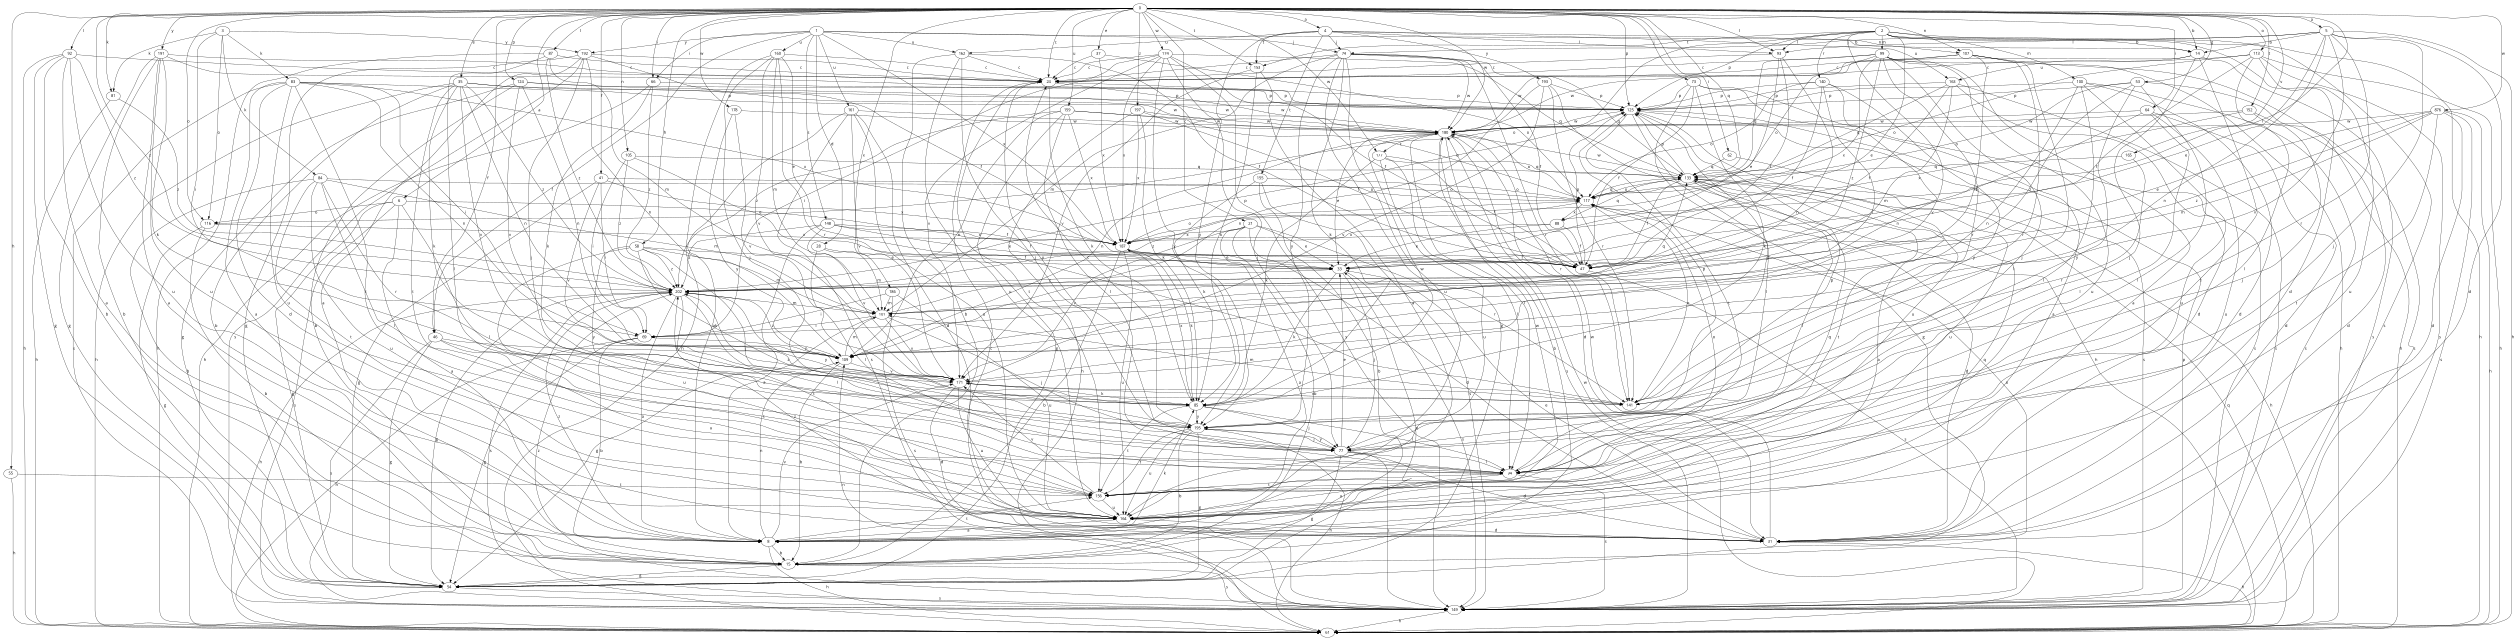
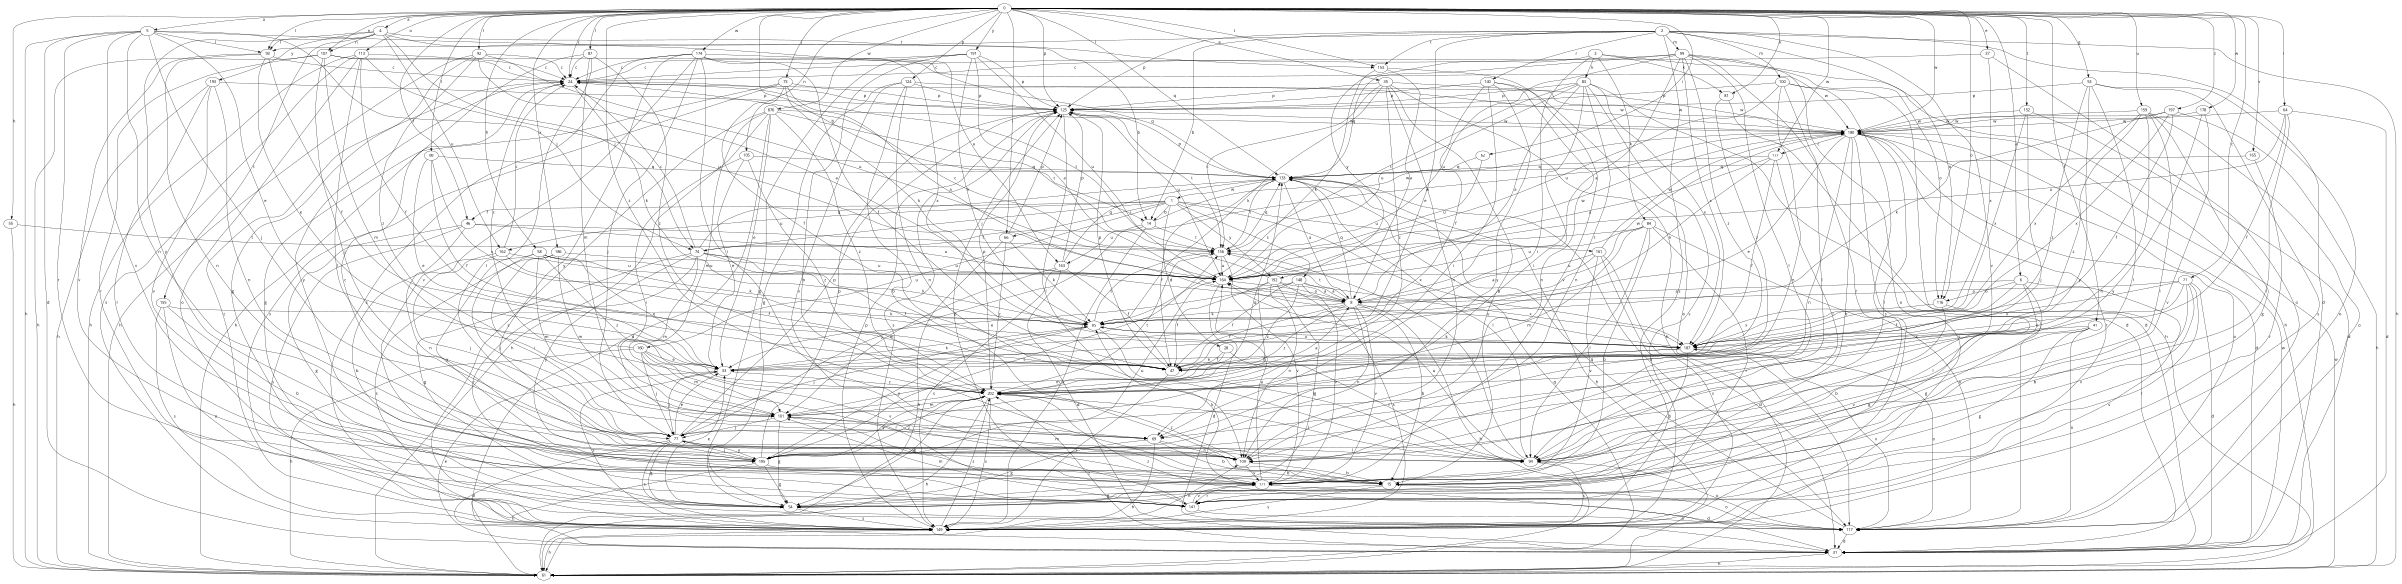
(1574, 156) -> (1228, 189)
(1573, 212) -> (1842, 404)
none -> (1266, 325)
(544, 337) -> (380, 447)
(266, 494) -> none
